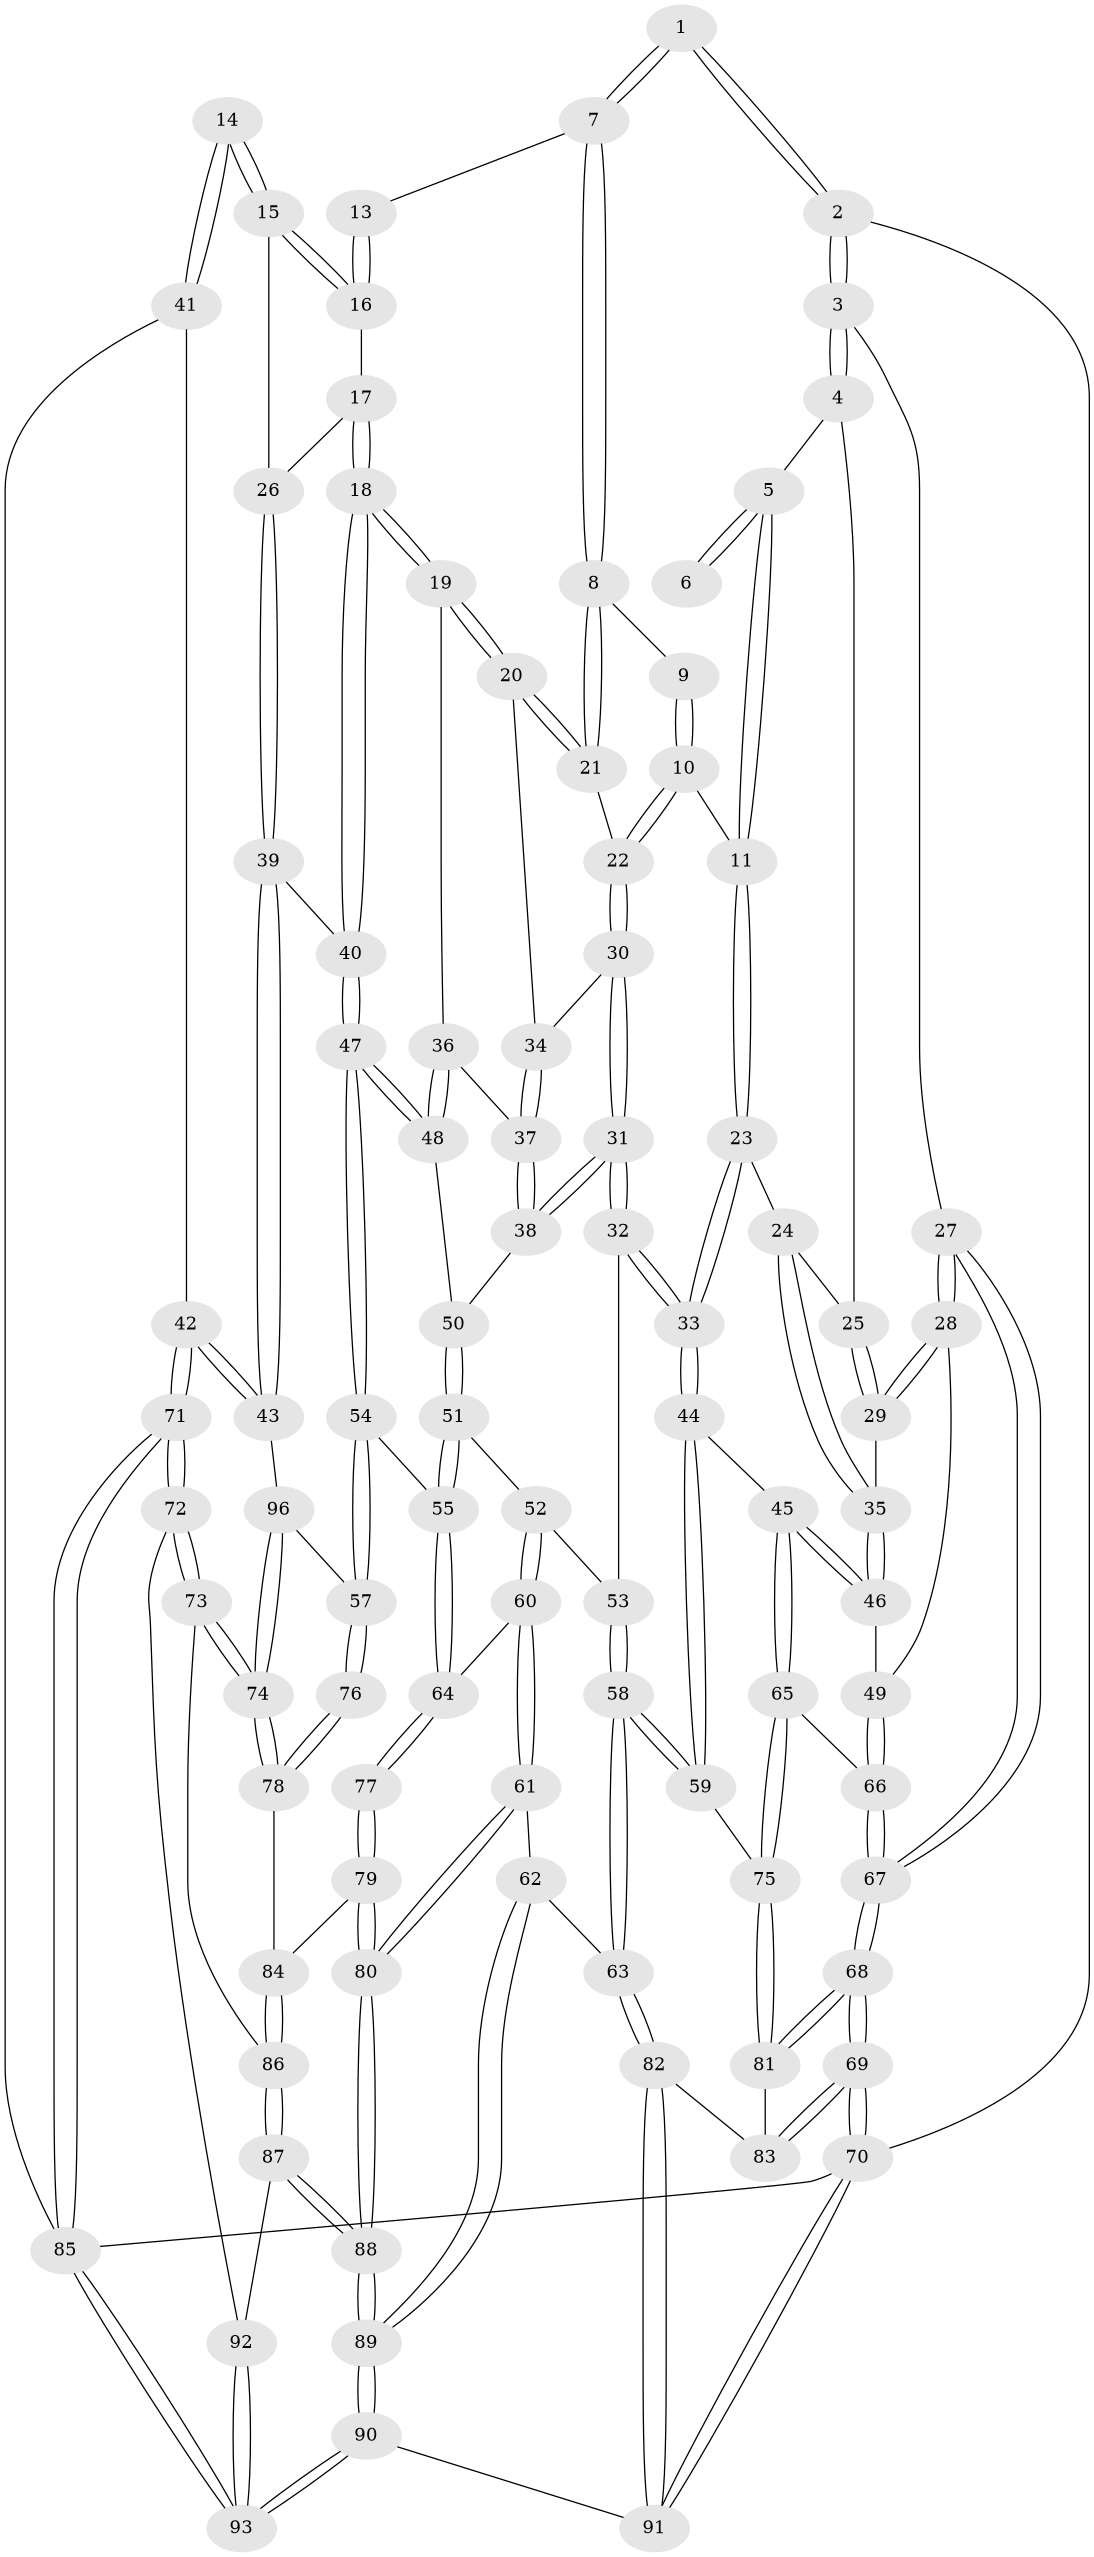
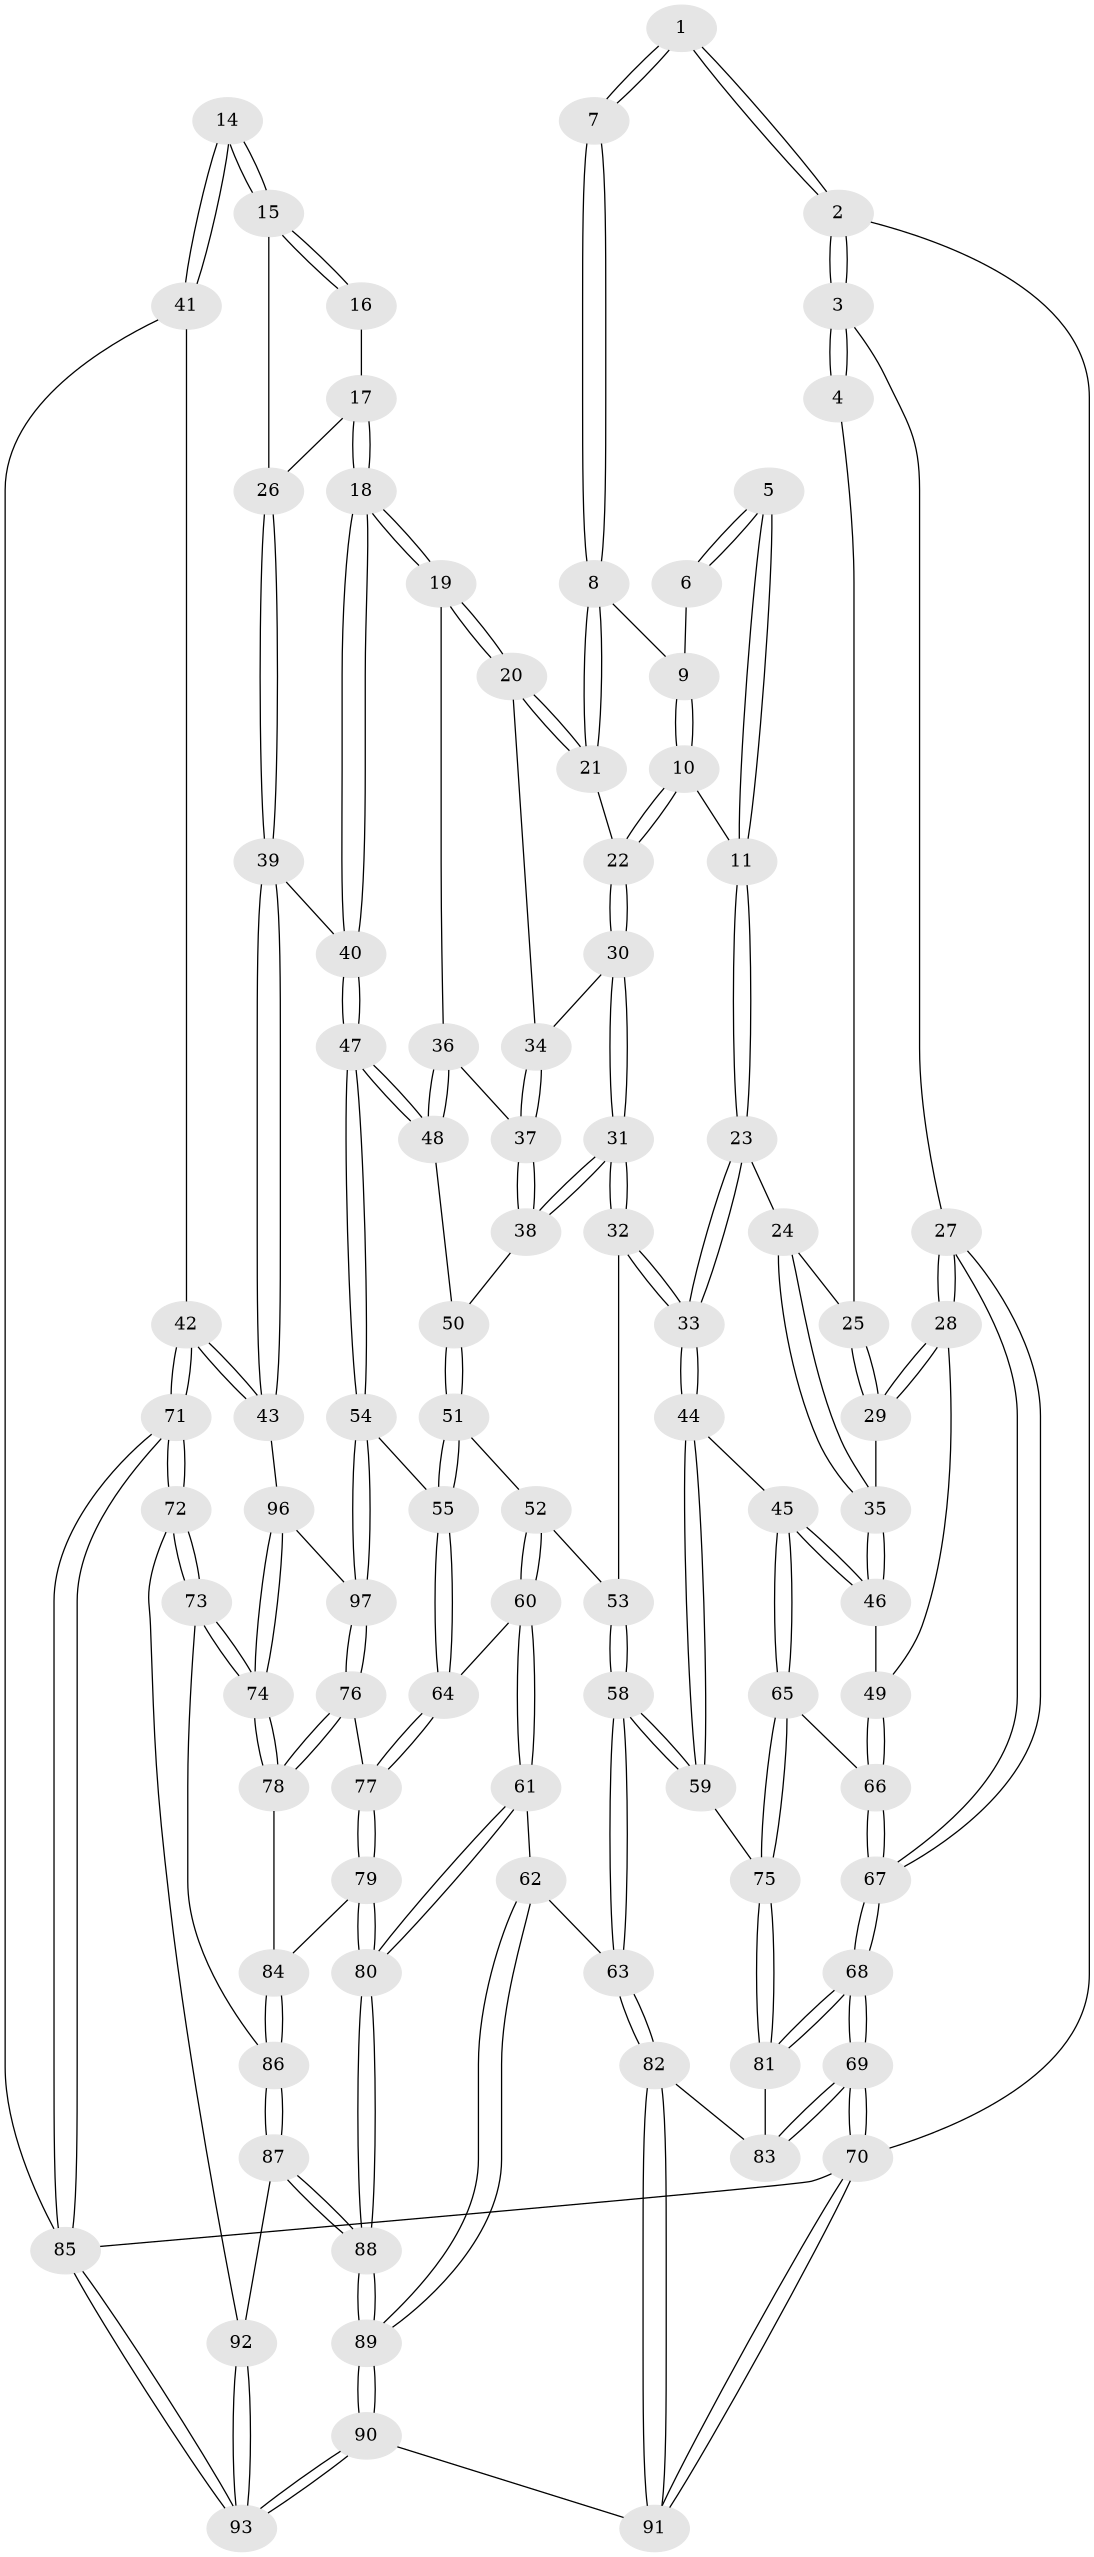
(361, 213) -> none
(804, 445) -> none
none -> (685, 630)
(361, 1602) -> (361, 1602)
none -> (359, 1741)
